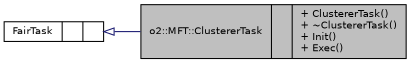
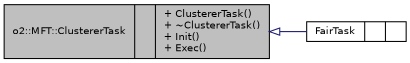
(127, 32) -> (293, 32)
